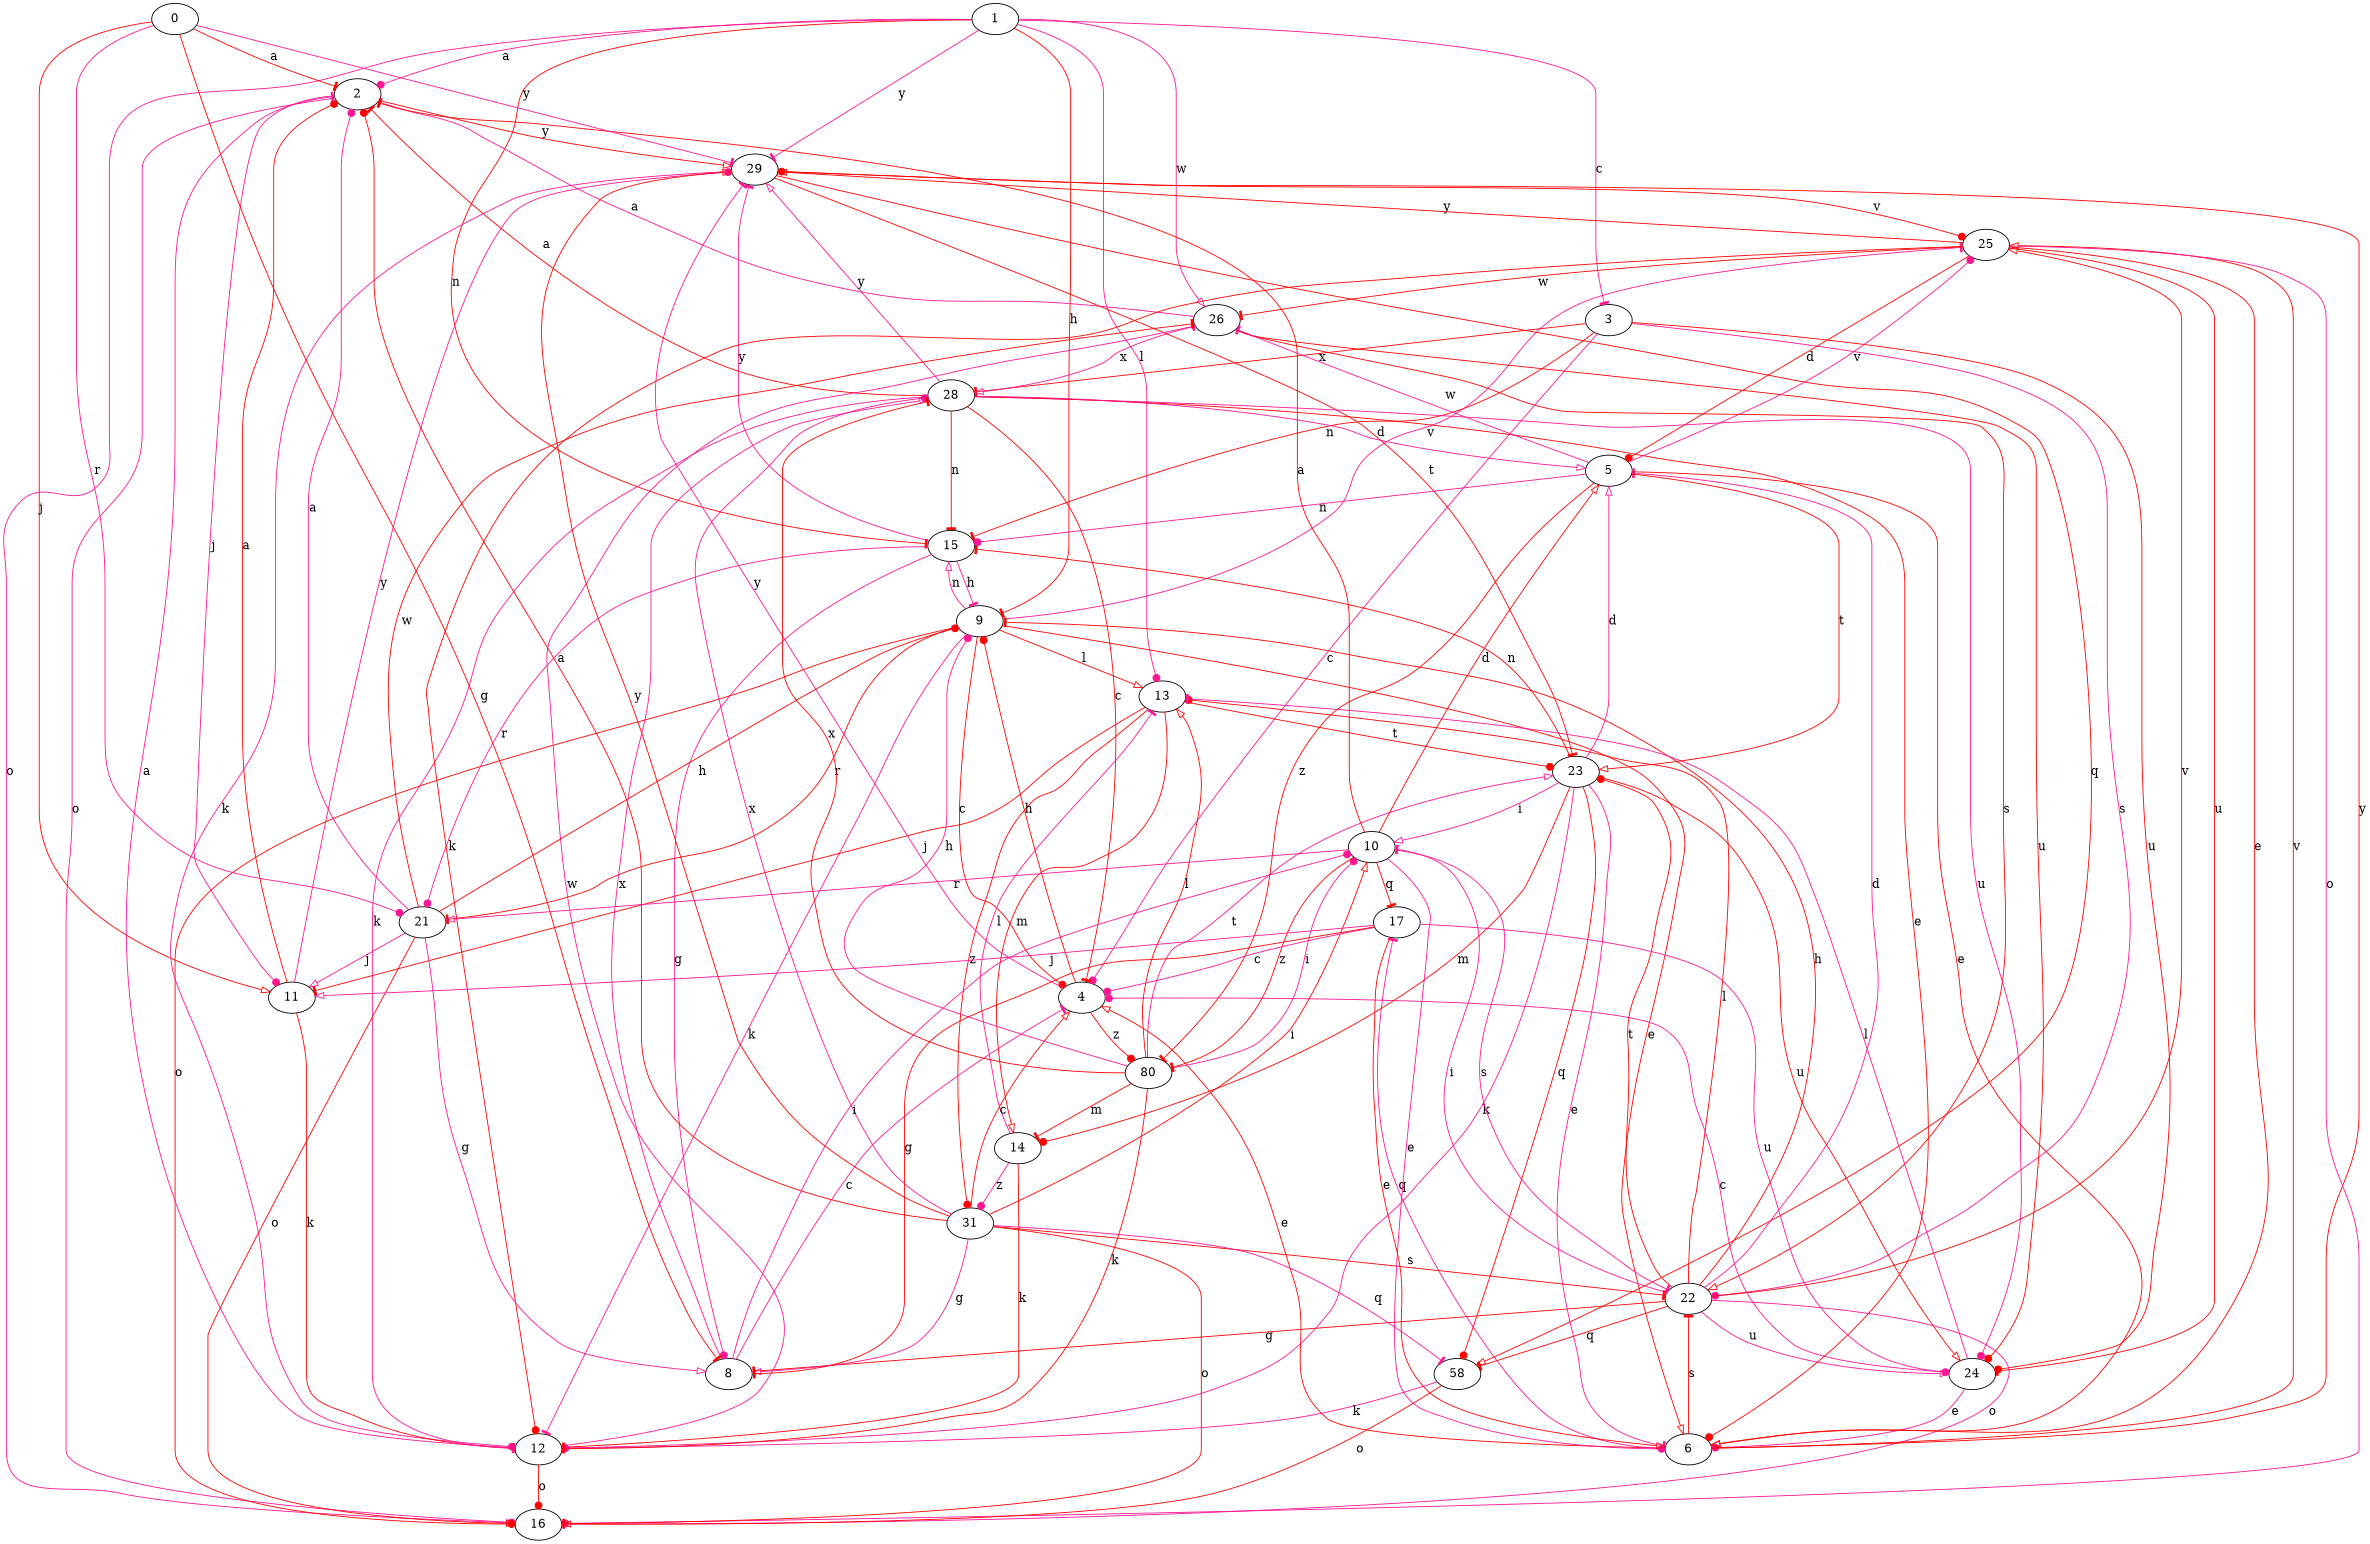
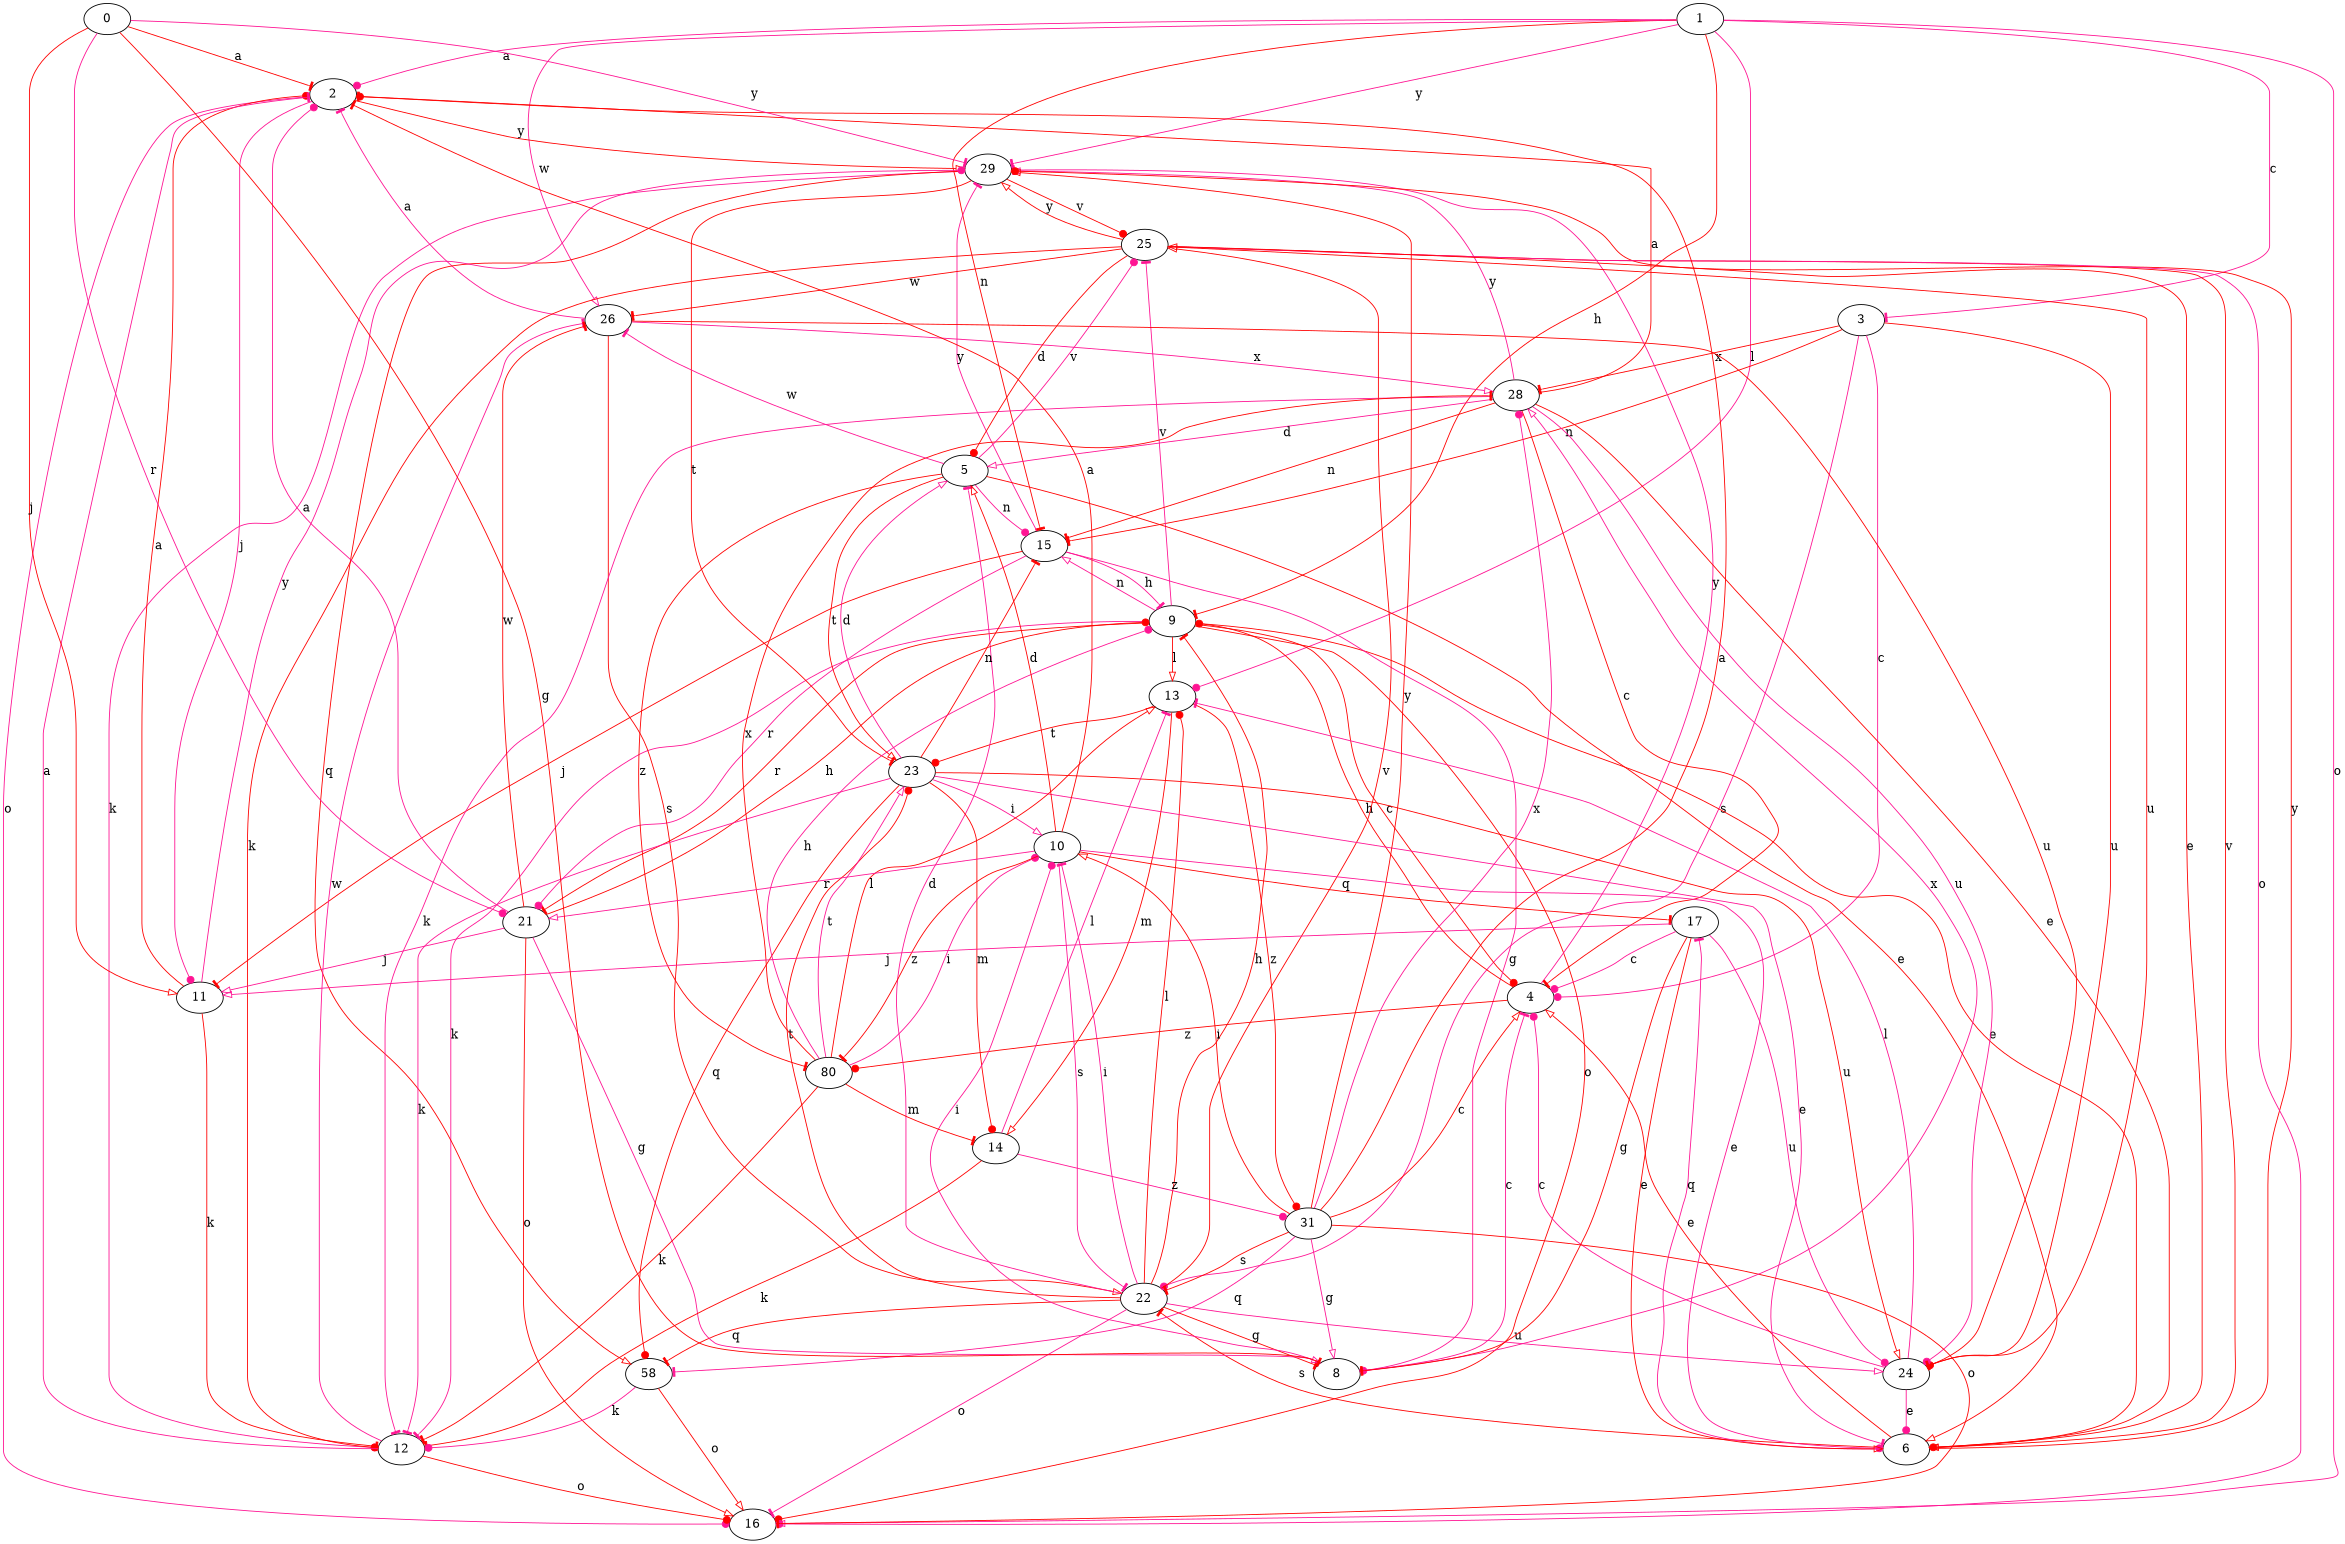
(2142, 700) -> (2110, 797)
(745, 878) -> (603, 733)
